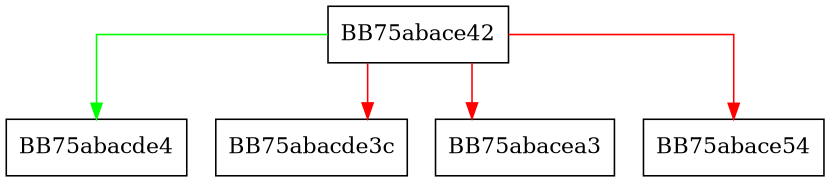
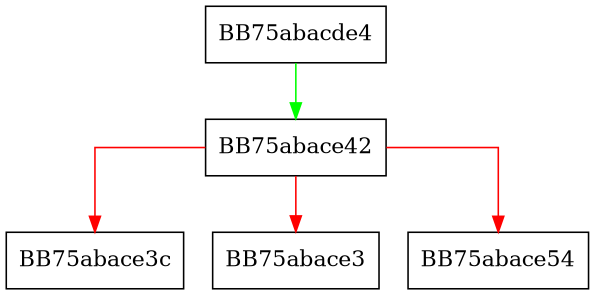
(178, 35) -> (296, 83)
(312, 148) -> (95, 261)
(525, 148) -> (296, 261)
